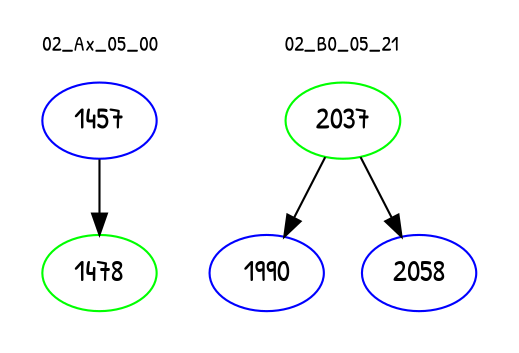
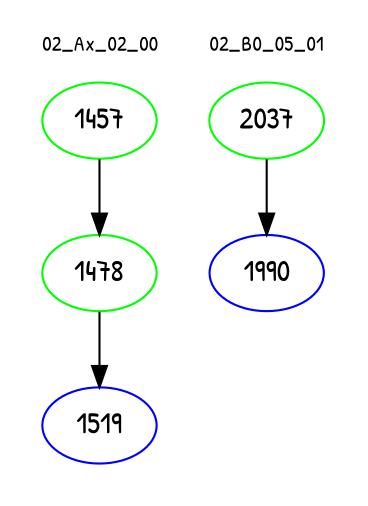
(101, 46) -> (101, 46)
(343, 46) -> (268, 46)
(99, 121) -> (99, 121)
(419, 273) -> none
none -> (99, 425)
